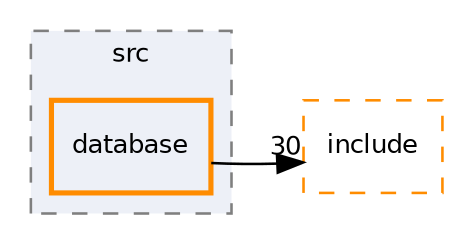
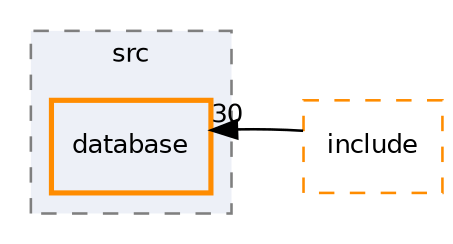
(248, 164) -> (270, 129)
